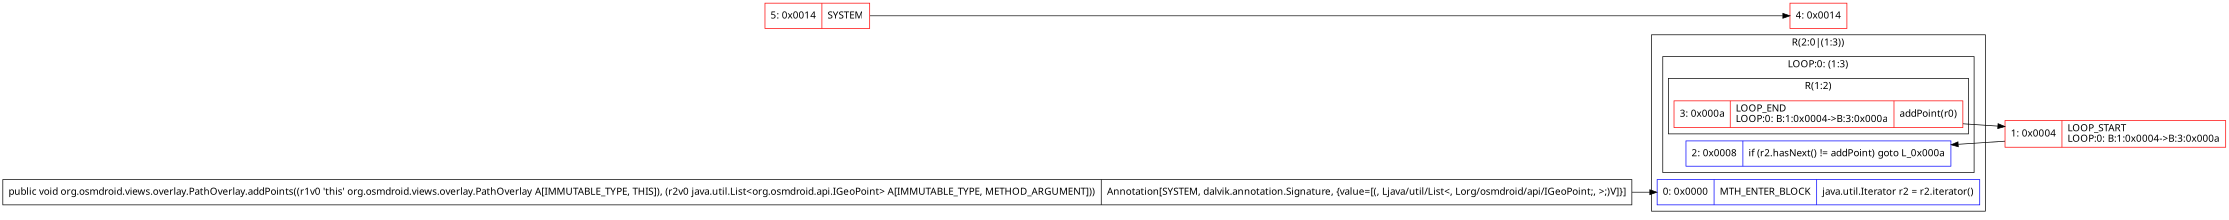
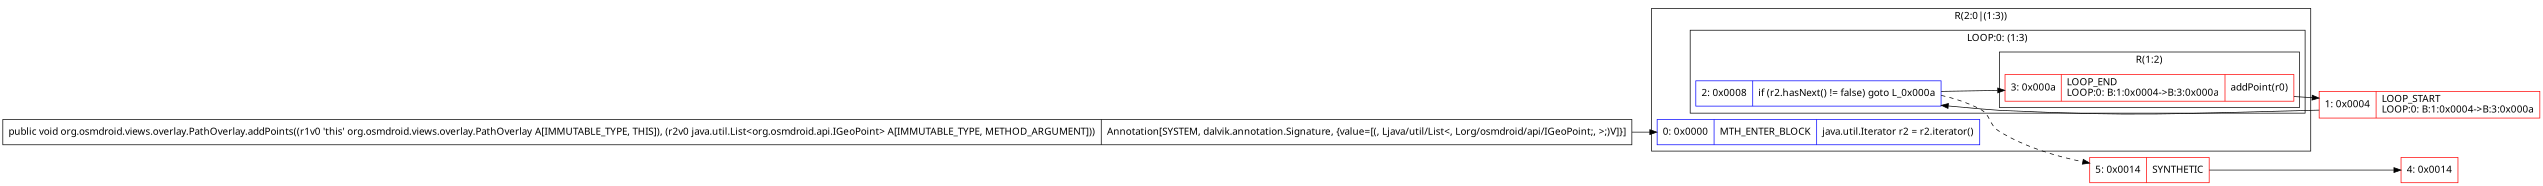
(846, 15) -> (2178, 170)
none -> (1969, 91)
none -> (2007, 136)
(1847, 153) -> (1847, 93)
